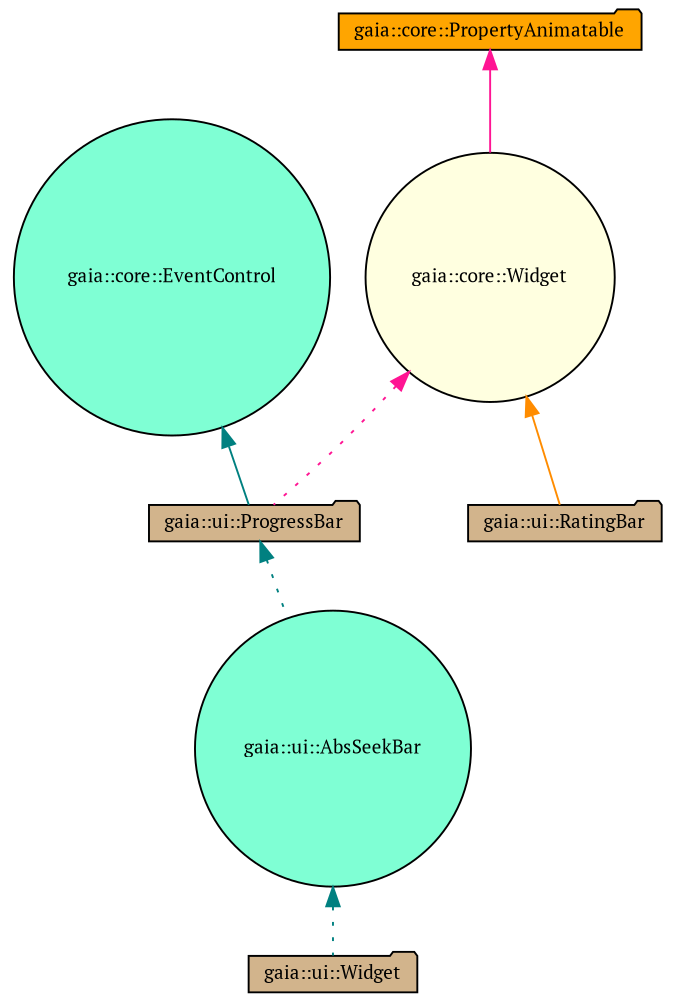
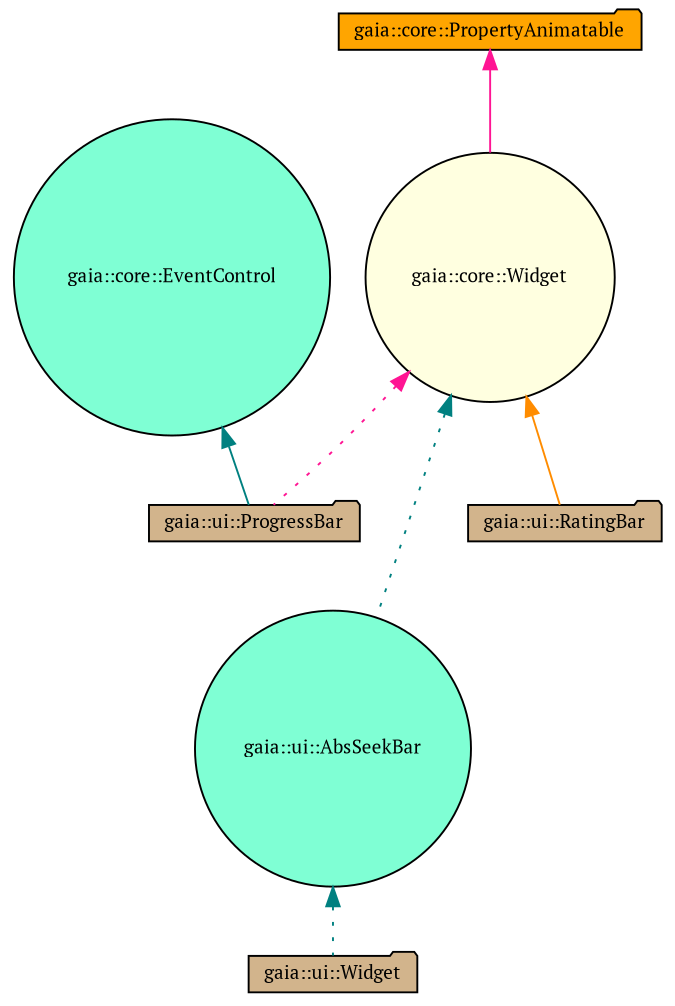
(277, 589) -> (411, 516)
